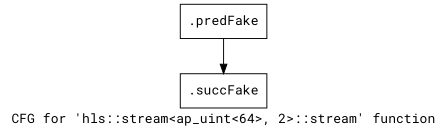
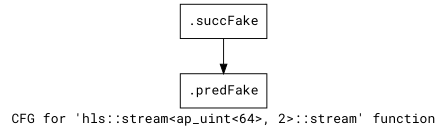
(224, 51) -> (224, 51)
